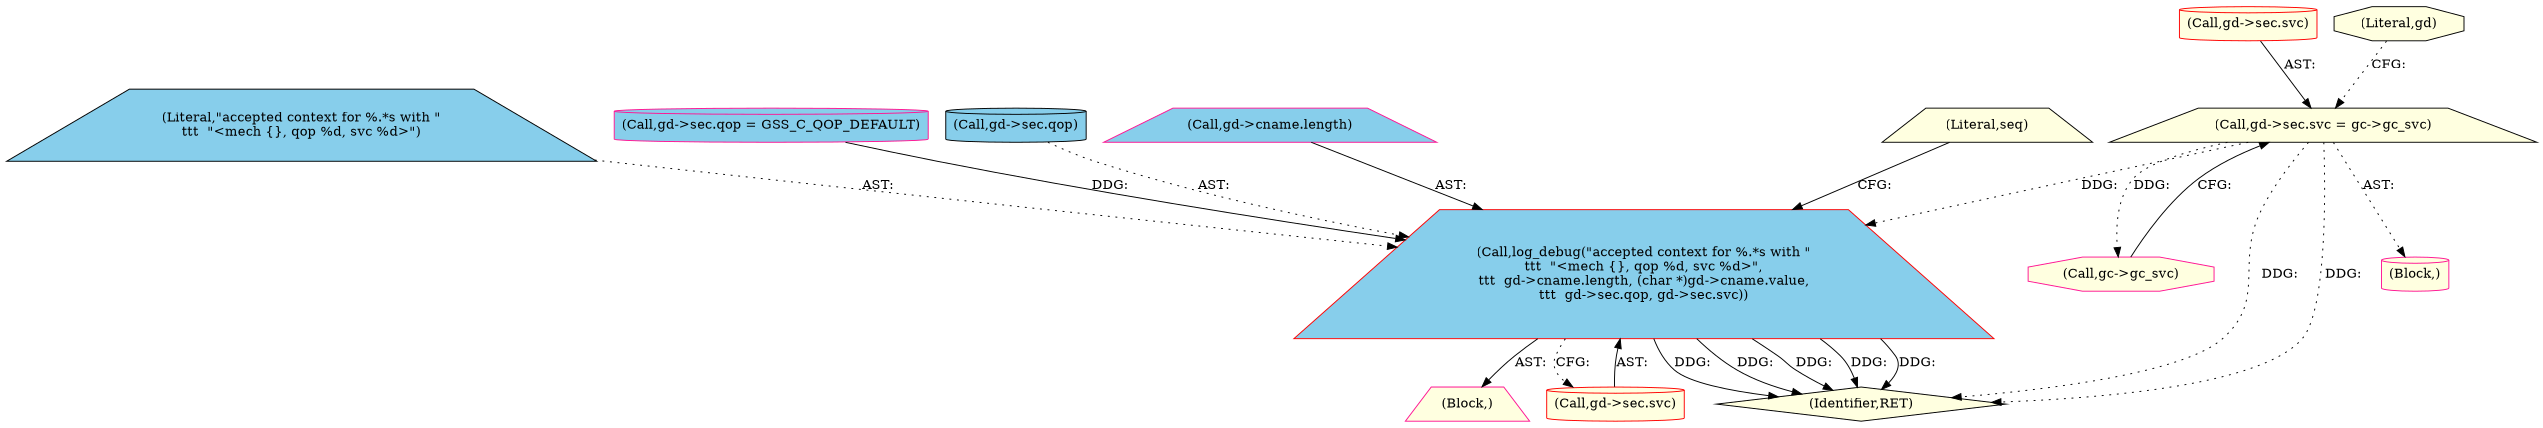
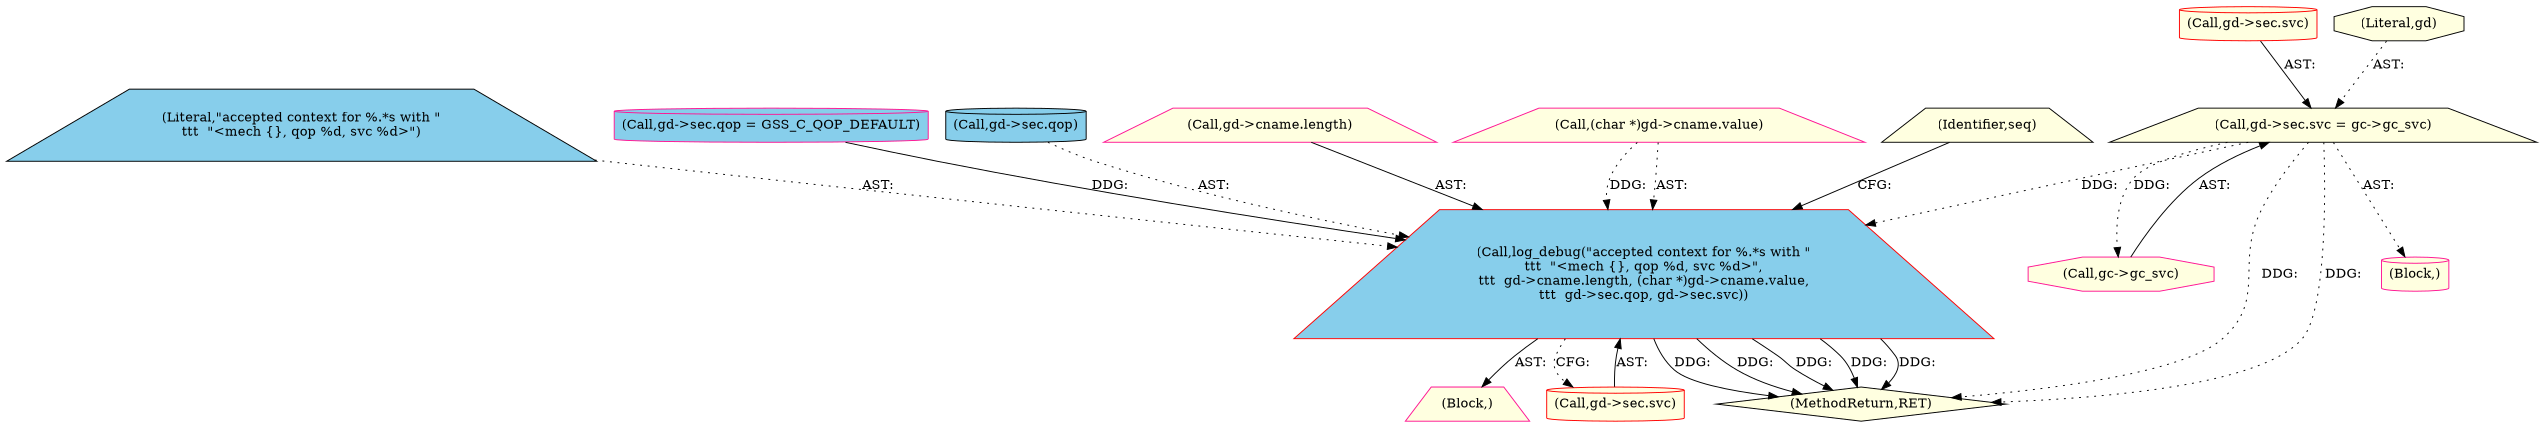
(2391, 65) -> (2391, 65)
(1270, 125) -> (1270, 125)
none -> (1659, 125)
(1987, 125) -> (1987, 125)
(2217, 185) -> (2217, 185)
(1861, 404) -> (1861, 404)
